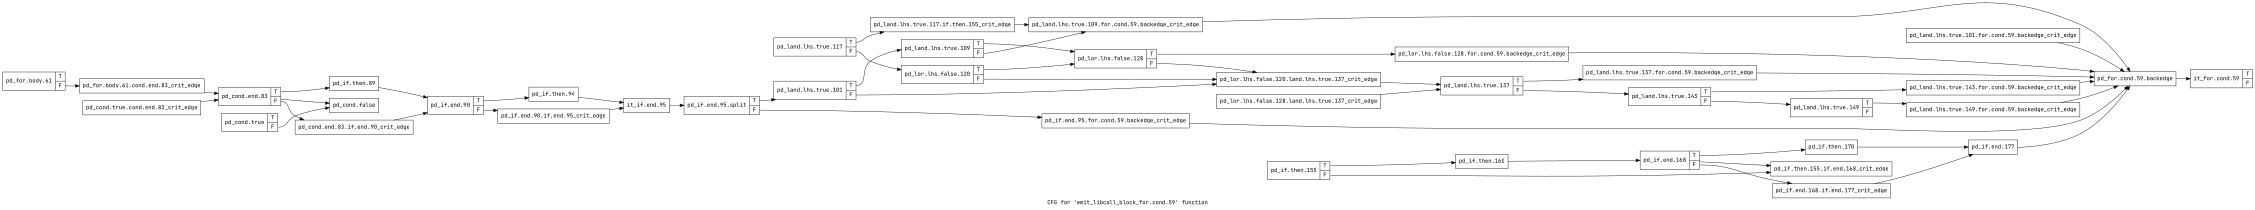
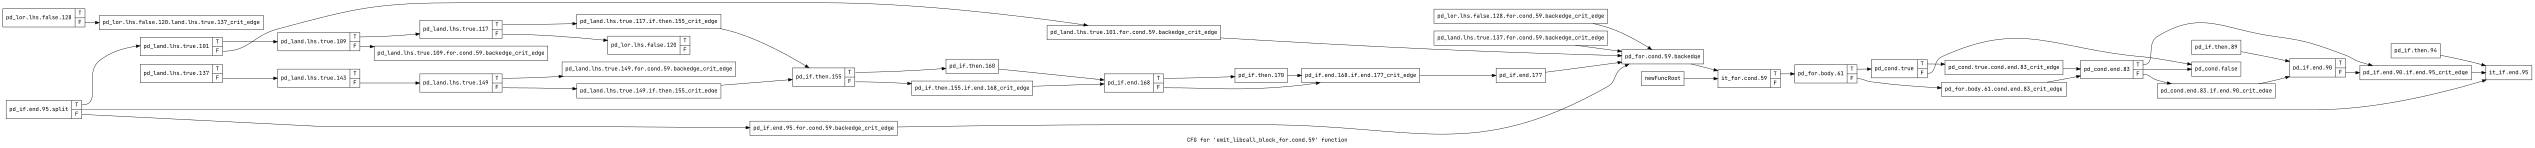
(1676, 17) -> none
(1020, 25) -> (764, 44)
(1034, 47) -> (388, 36)
(1274, 54) -> none
none -> (1933, 64)
(1027, 68) -> none
none -> (1862, 69)
none -> (1785, 74)
(1098, 79) -> none
none -> (1663, 79)
(1551, 81) -> none
(1409, 83) -> none
(1993, 88) -> none
(303, 91) -> (2246, 31)
none -> (649, 91)
(1034, 92) -> (650, 3)
(2088, 96) -> none
(504, 100) -> none
(1299, 101) -> none
(675, 105) -> (1284, 110)
(1911, 147) -> (1293, 75)
(1733, 164) -> (1067, 85)
